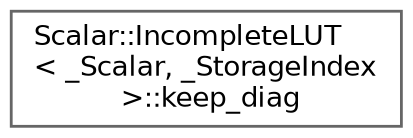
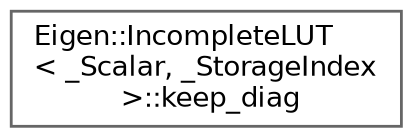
(206, 69) -> (206, 69)
